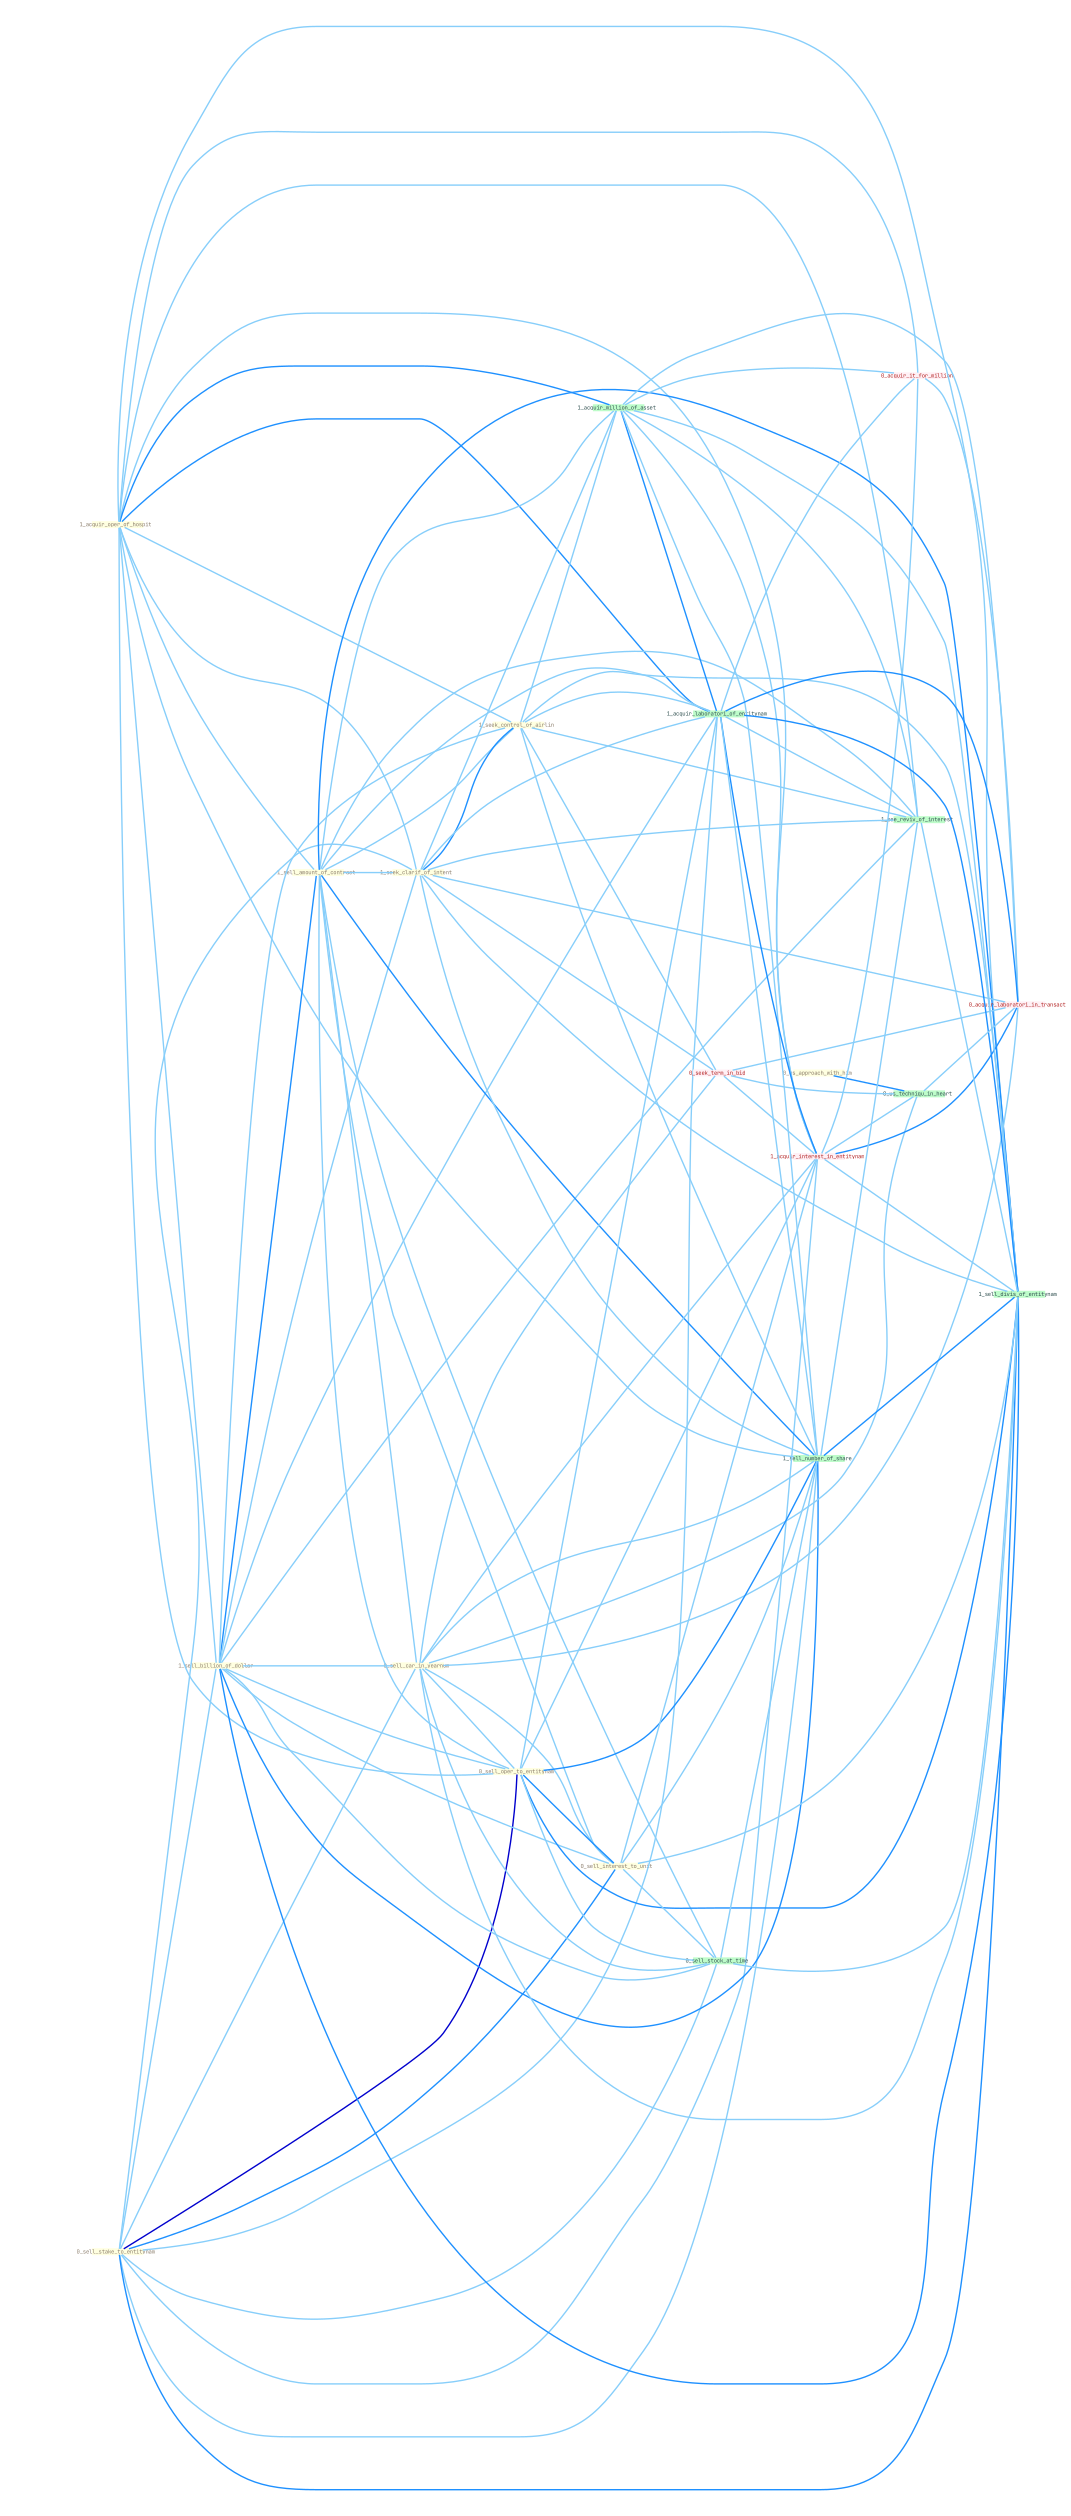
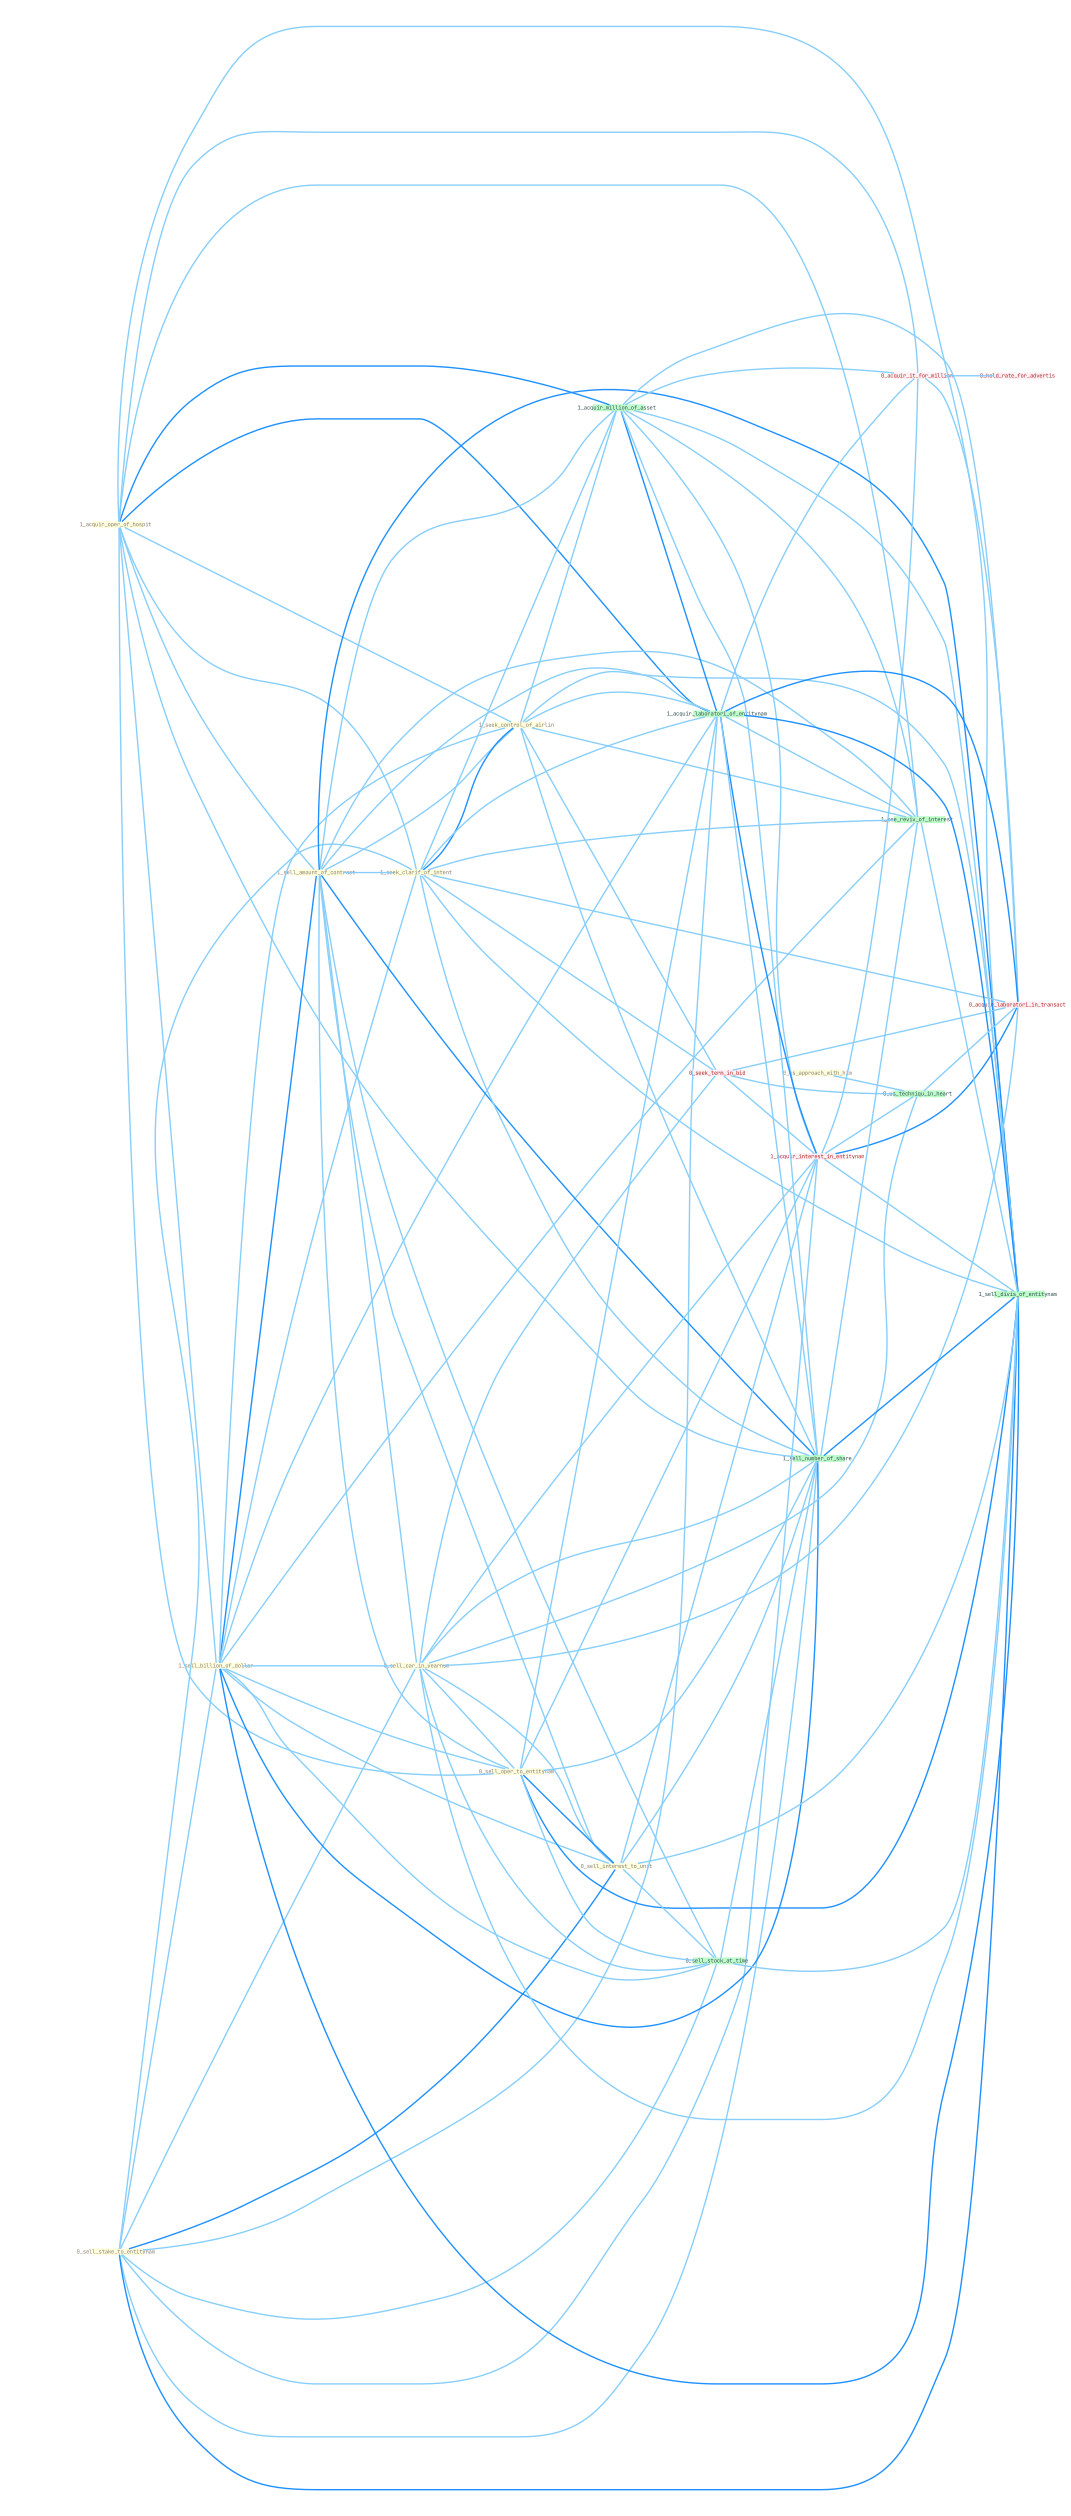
none -> (1019, 376)
(677, 408) -> none
(869, 1083) -> (869, 1083)
(711, 1651) -> (711, 1651)
(400, 2069) -> none
